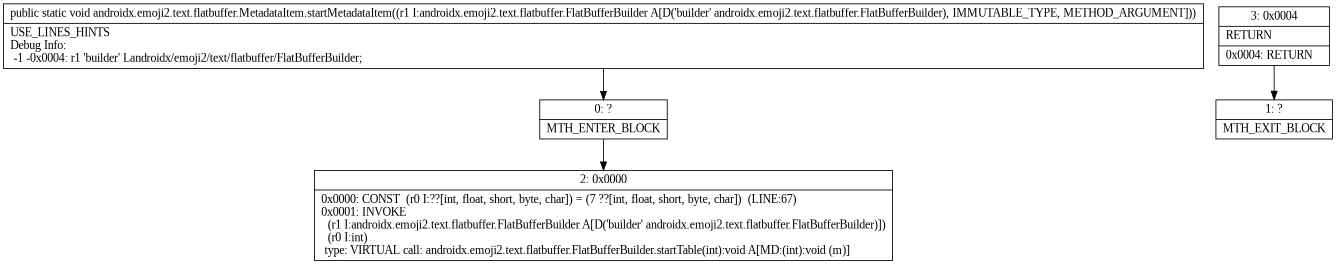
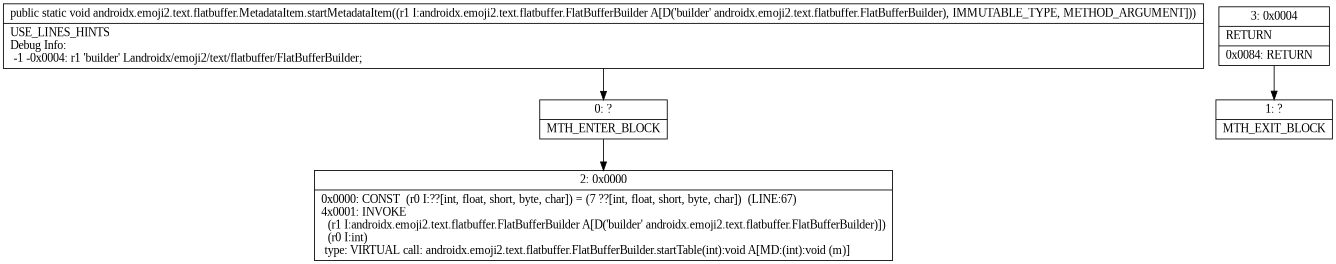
(1274, 55) -> (1274, 55)
(367, 212) -> (367, 212)
